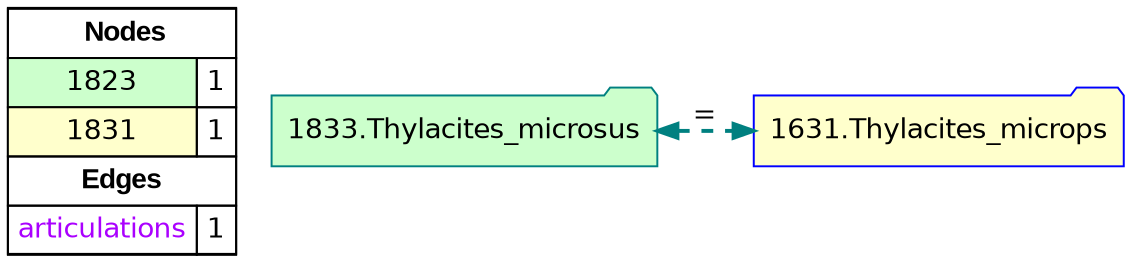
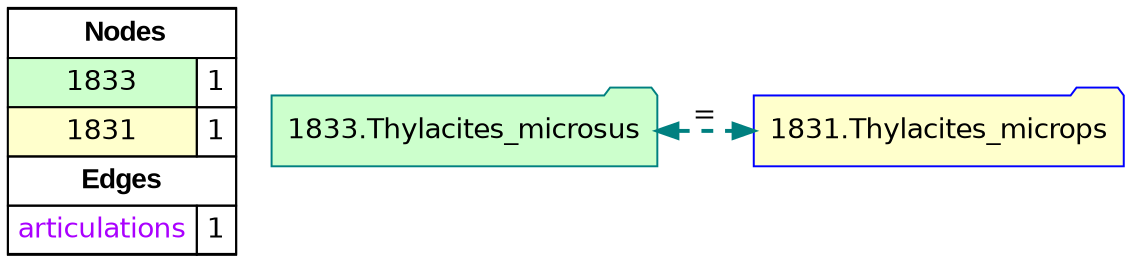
(102, 82) -> (102, 82)
(939, 131) -> (939, 131)
